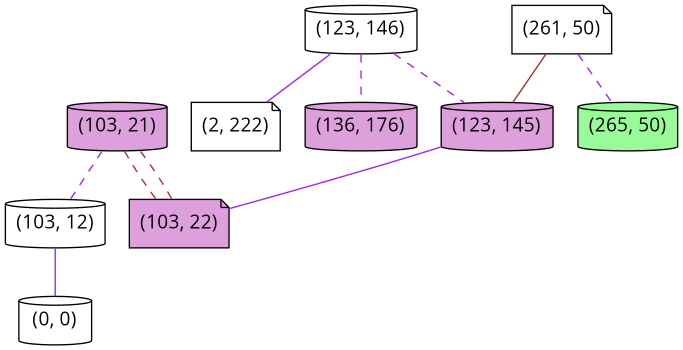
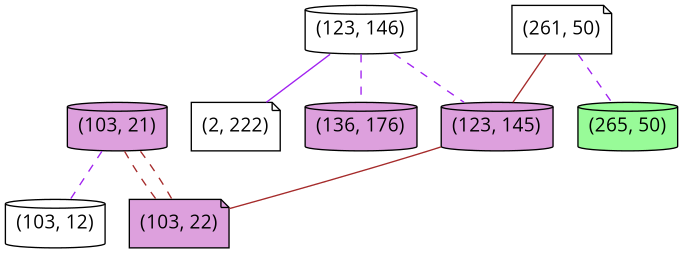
(335, 179) -> (335, 179)
(55, 321) -> none
